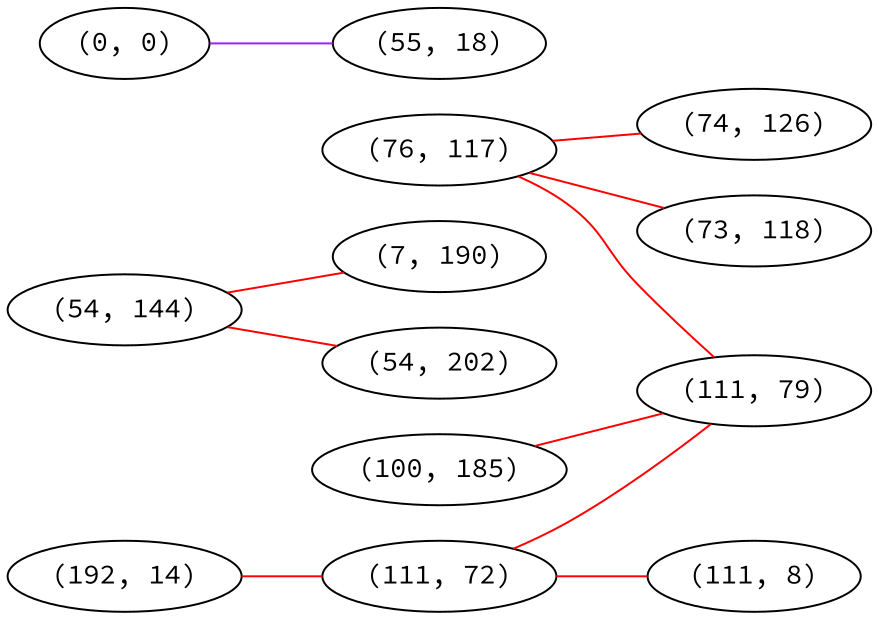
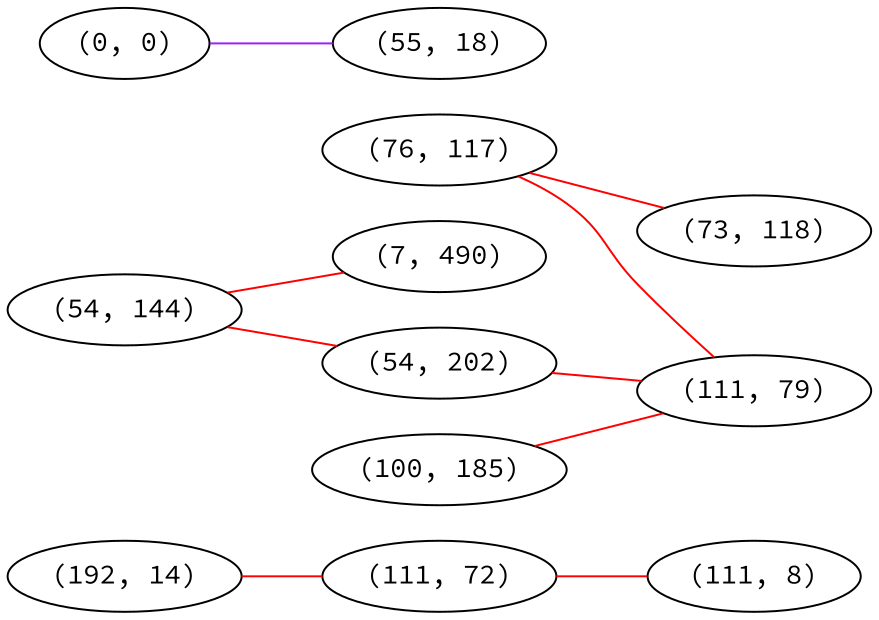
(754, 124) -> none
(439, 257) -> (439, 257)
(616, 493) -> (597, 377)
